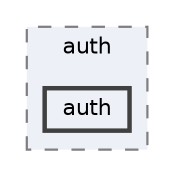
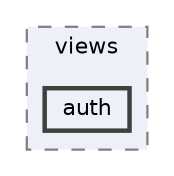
(87, 48) -> (87, 48)
